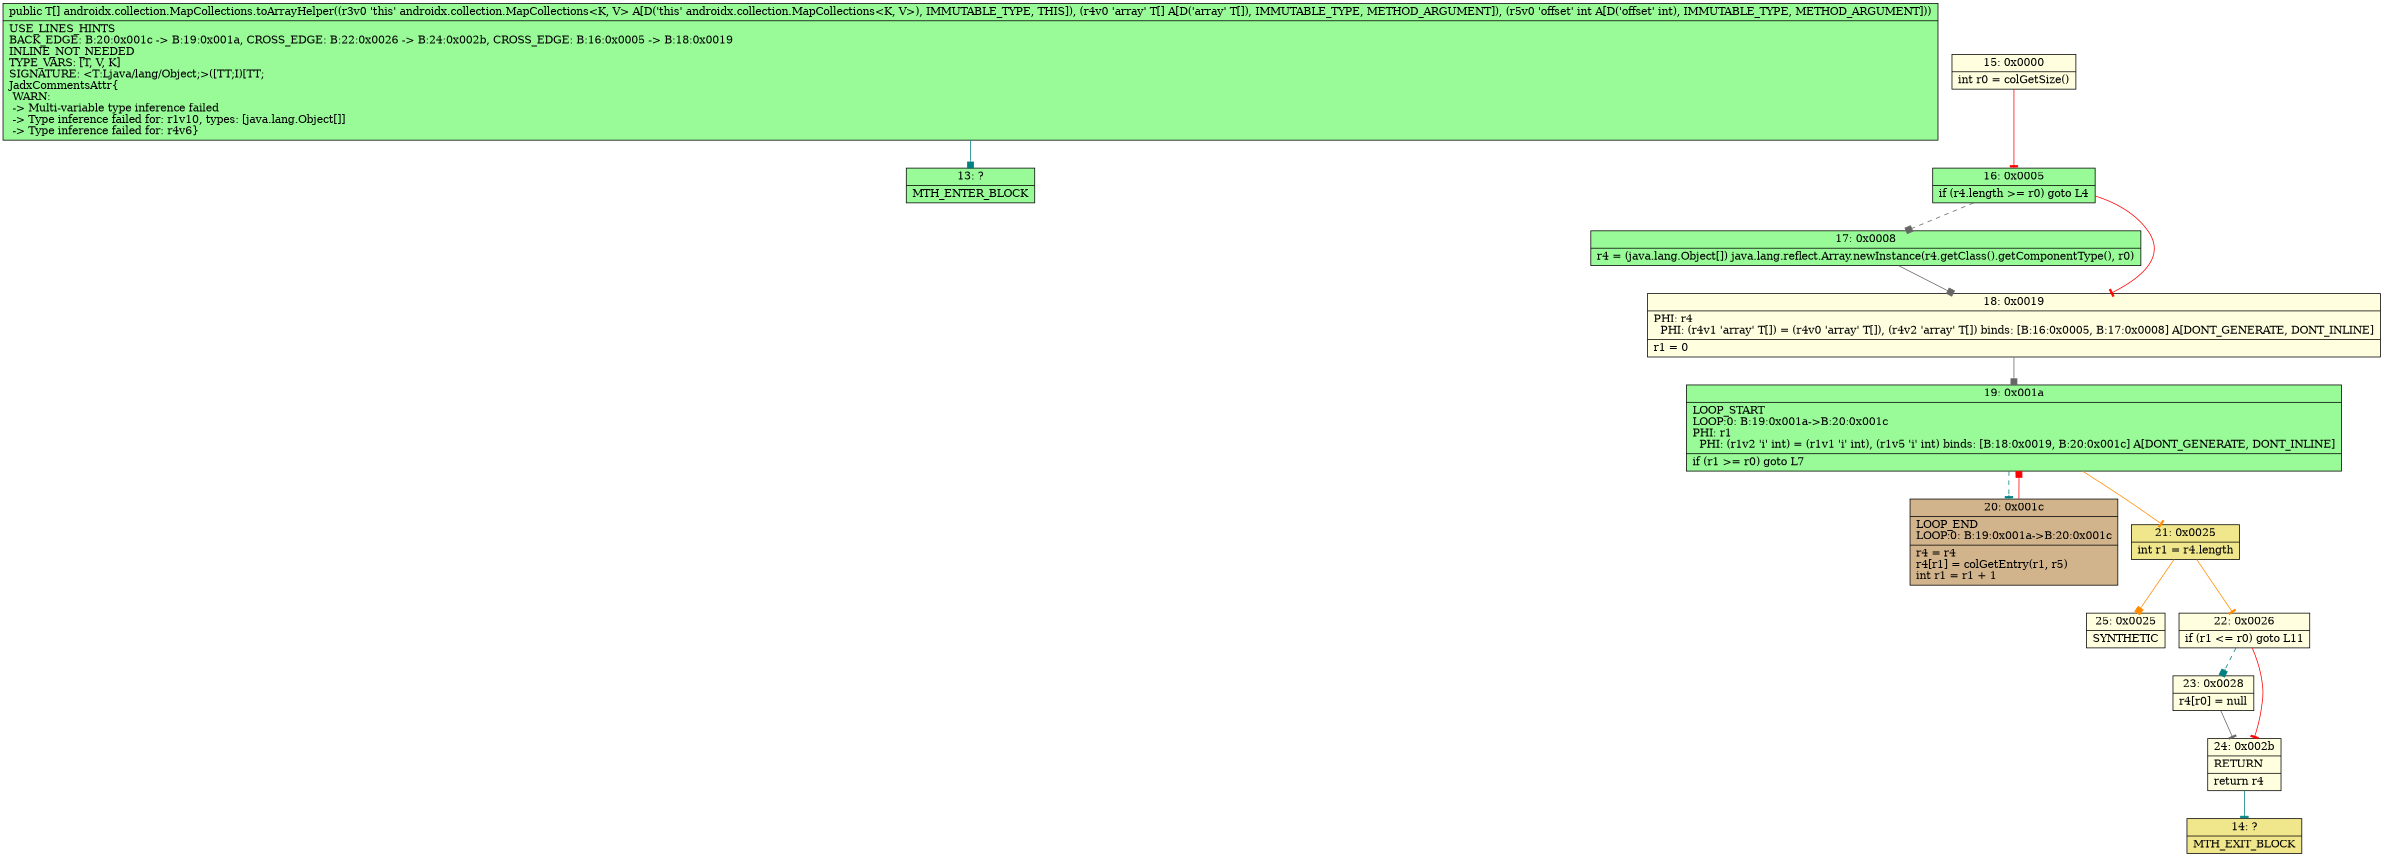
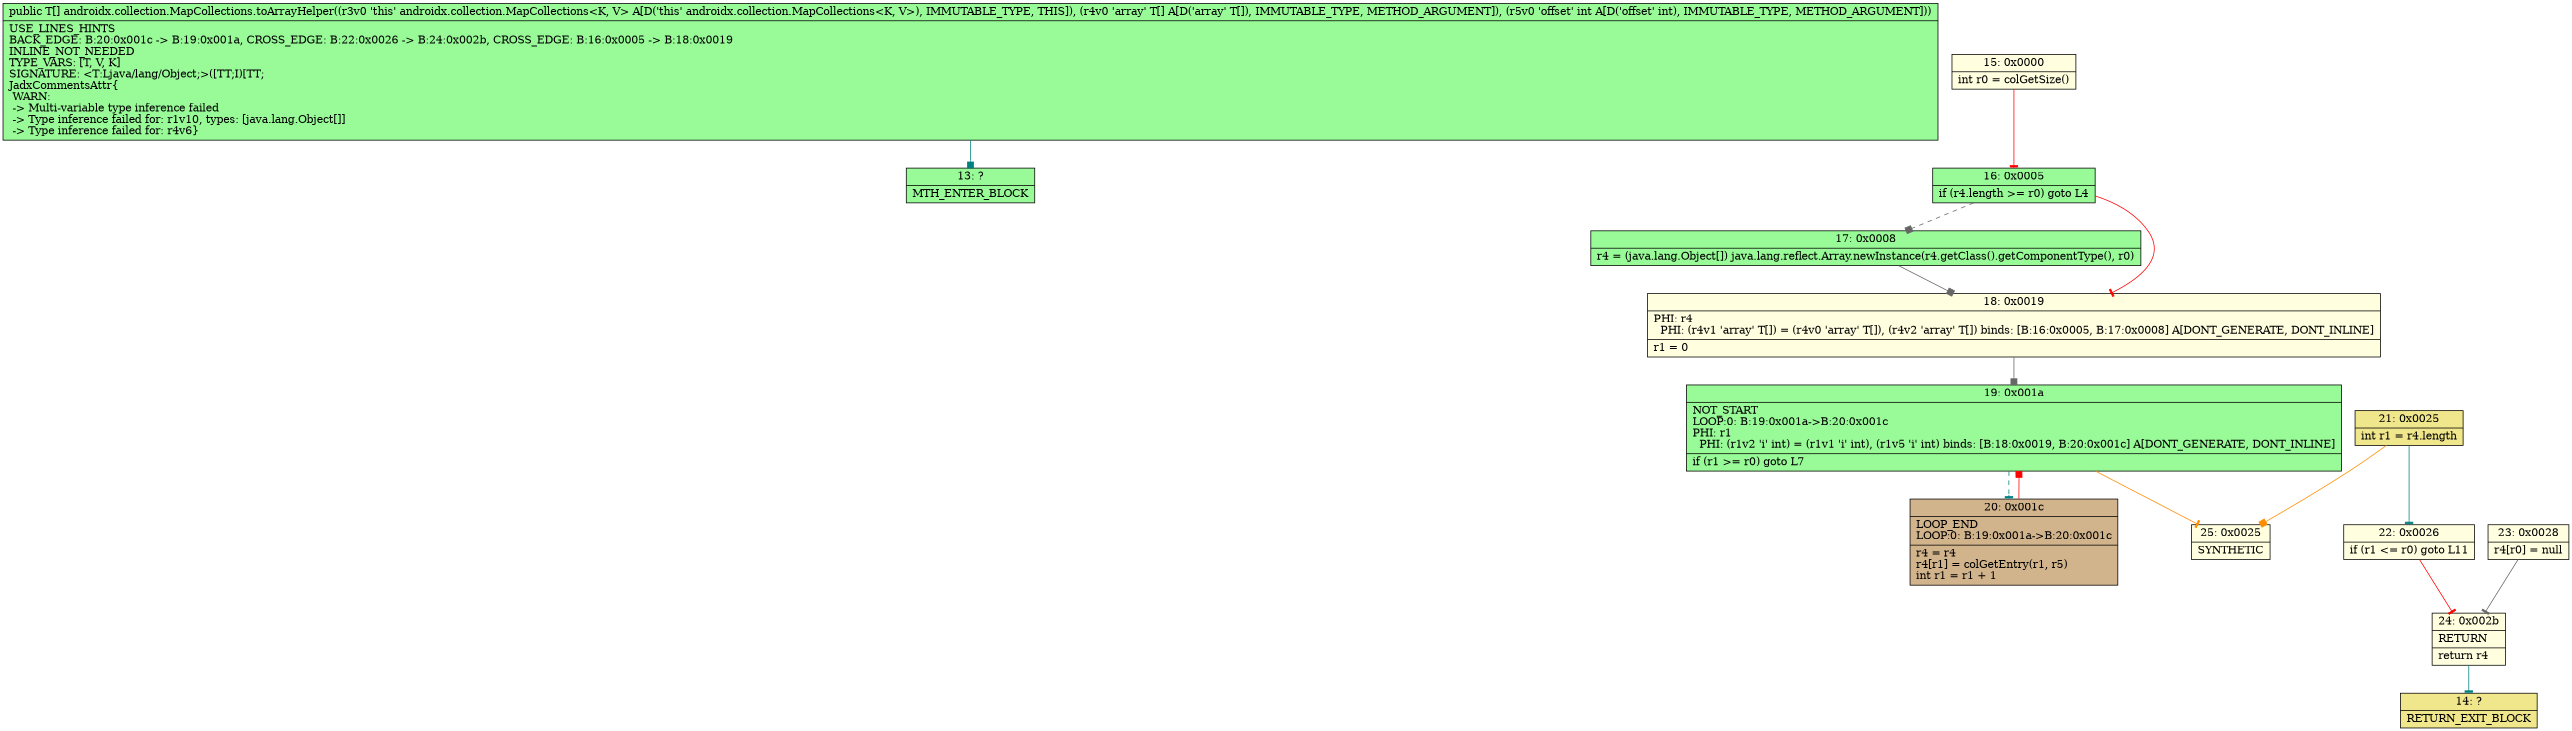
(1729, 411) -> (1725, 411)
(2121, 496) -> (2145, 497)
(2214, 585) -> (2409, 483)
(2231, 658) -> none
(2244, 844) -> (2469, 719)
